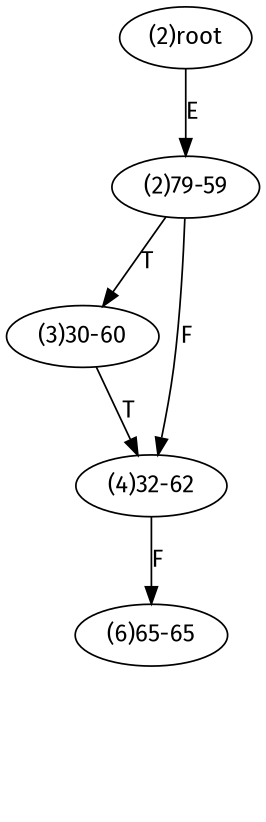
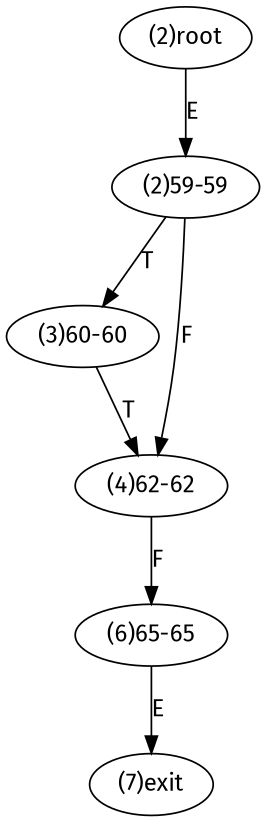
(186, 187) -> (186, 187)
(83, 336) -> (83, 336)
(151, 486) -> (151, 486)
none -> (151, 785)
